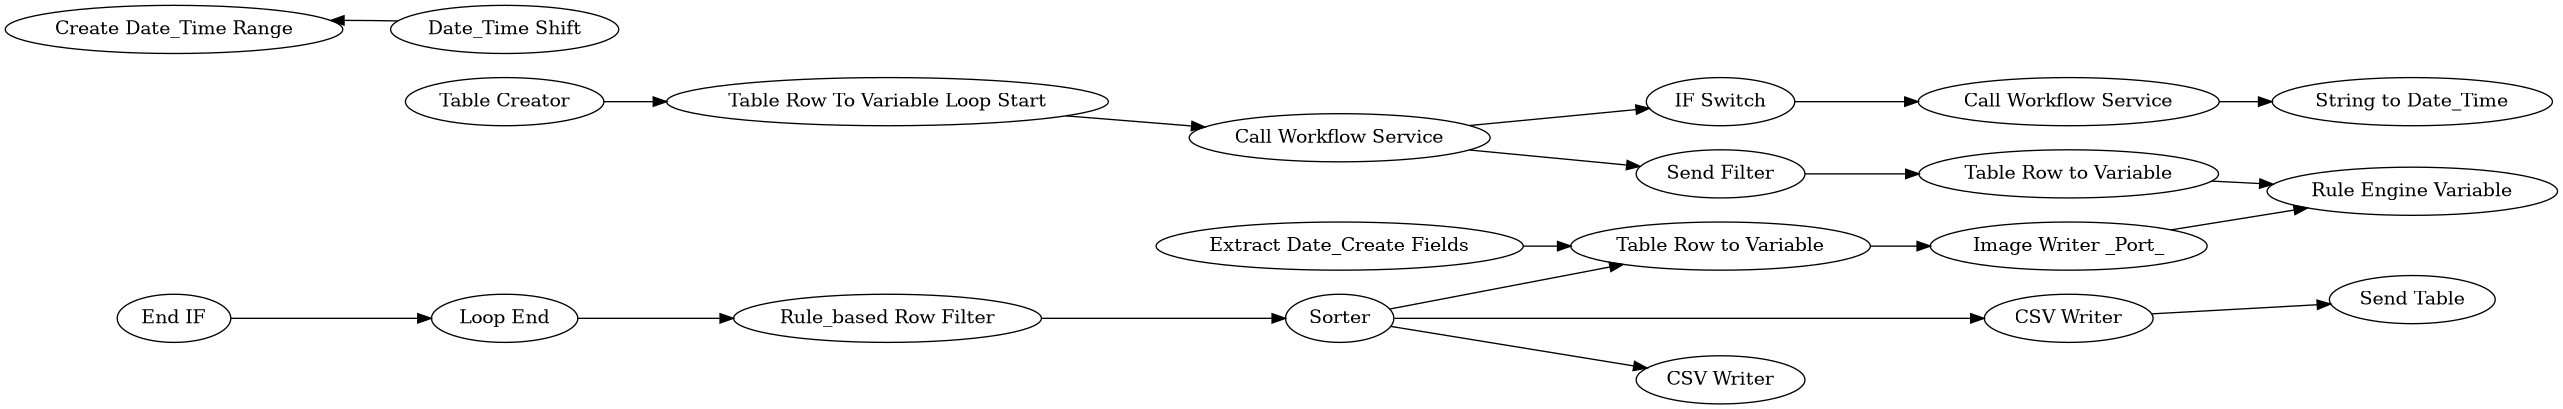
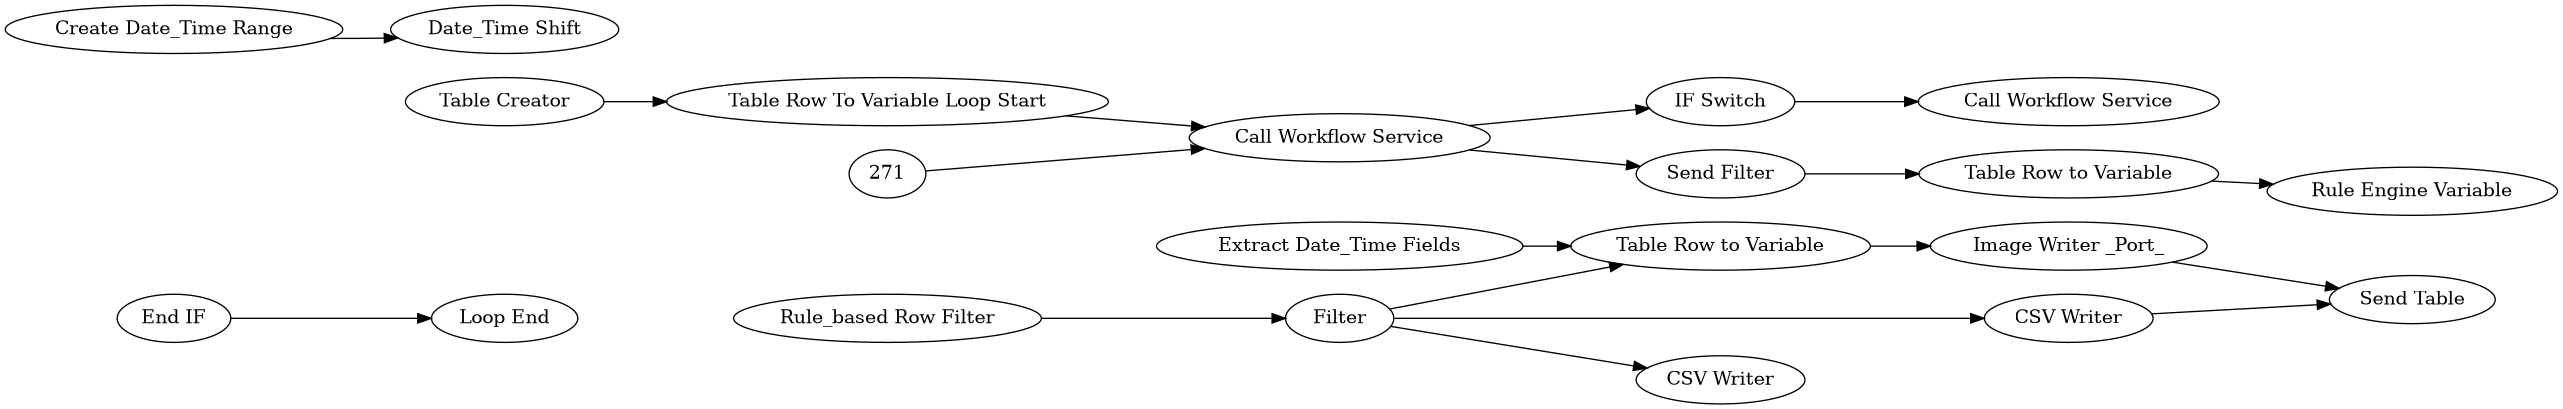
(371, 21) -> (357, 38)
(2412, 102) -> none
none -> (887, 174)
(2232, 220) -> (2249, 274)
(1340, 246) -> (1340, 246)
(649, 318) -> none
(1340, 318) -> (1340, 318)
